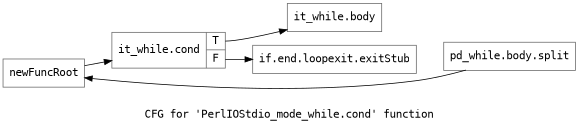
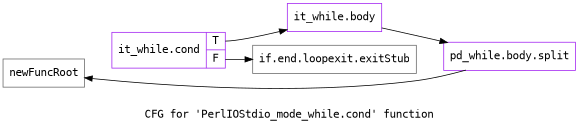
(335, 18) -> (335, 18)
none -> (411, 34)
(169, 50) -> (169, 50)
(510, 56) -> (510, 56)
(94, 64) -> none
